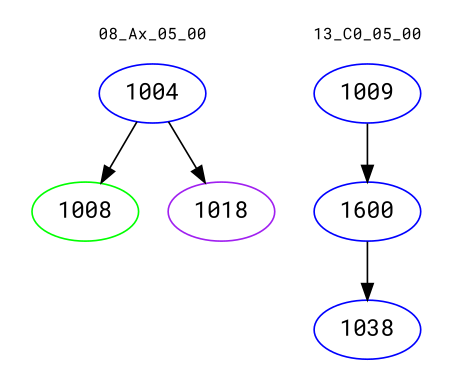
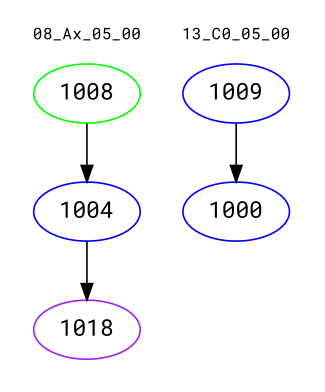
(123, 145) -> (87, 145)
(367, 212) -> (236, 212)
(367, 330) -> none
